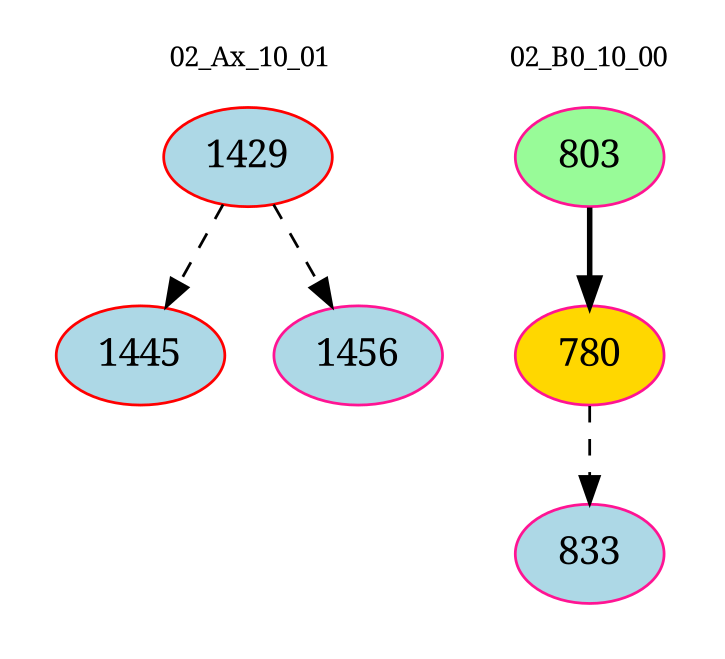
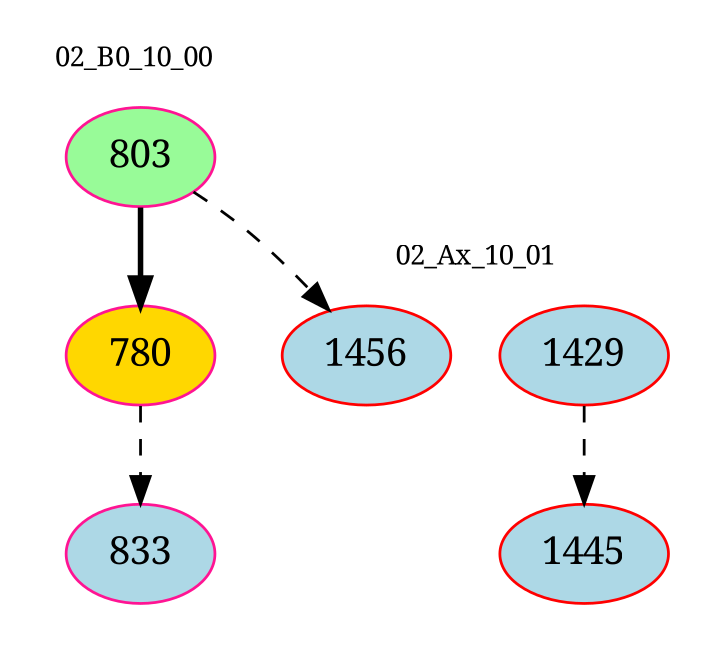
(296, 243) -> (277, 258)
(358, 355) -> (366, 355)
